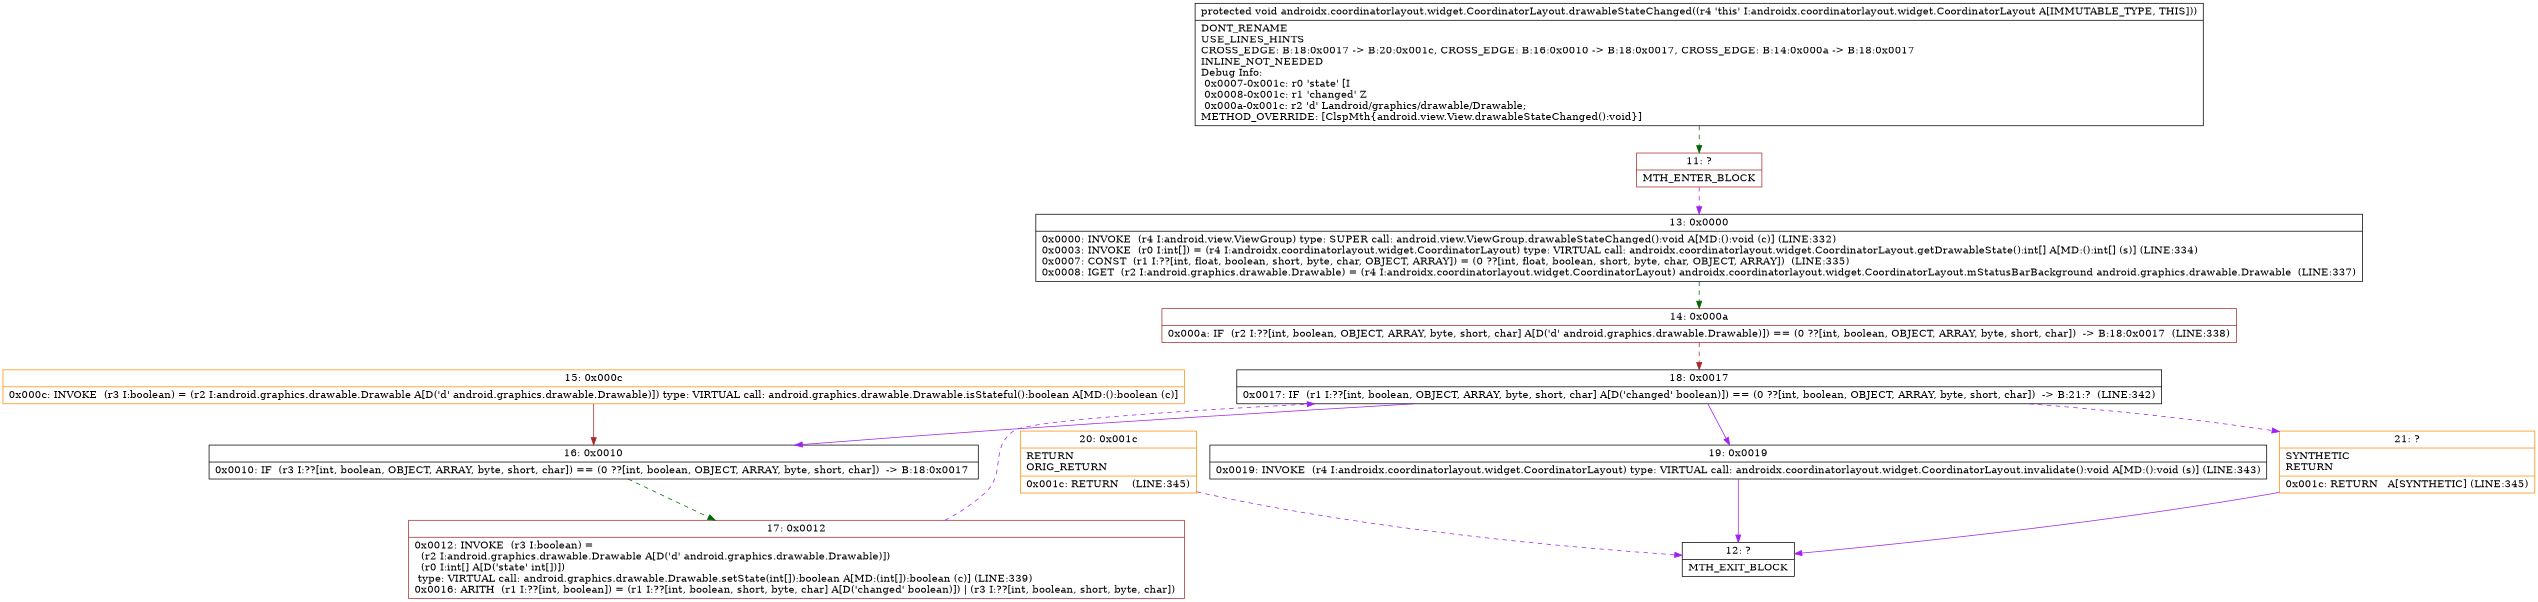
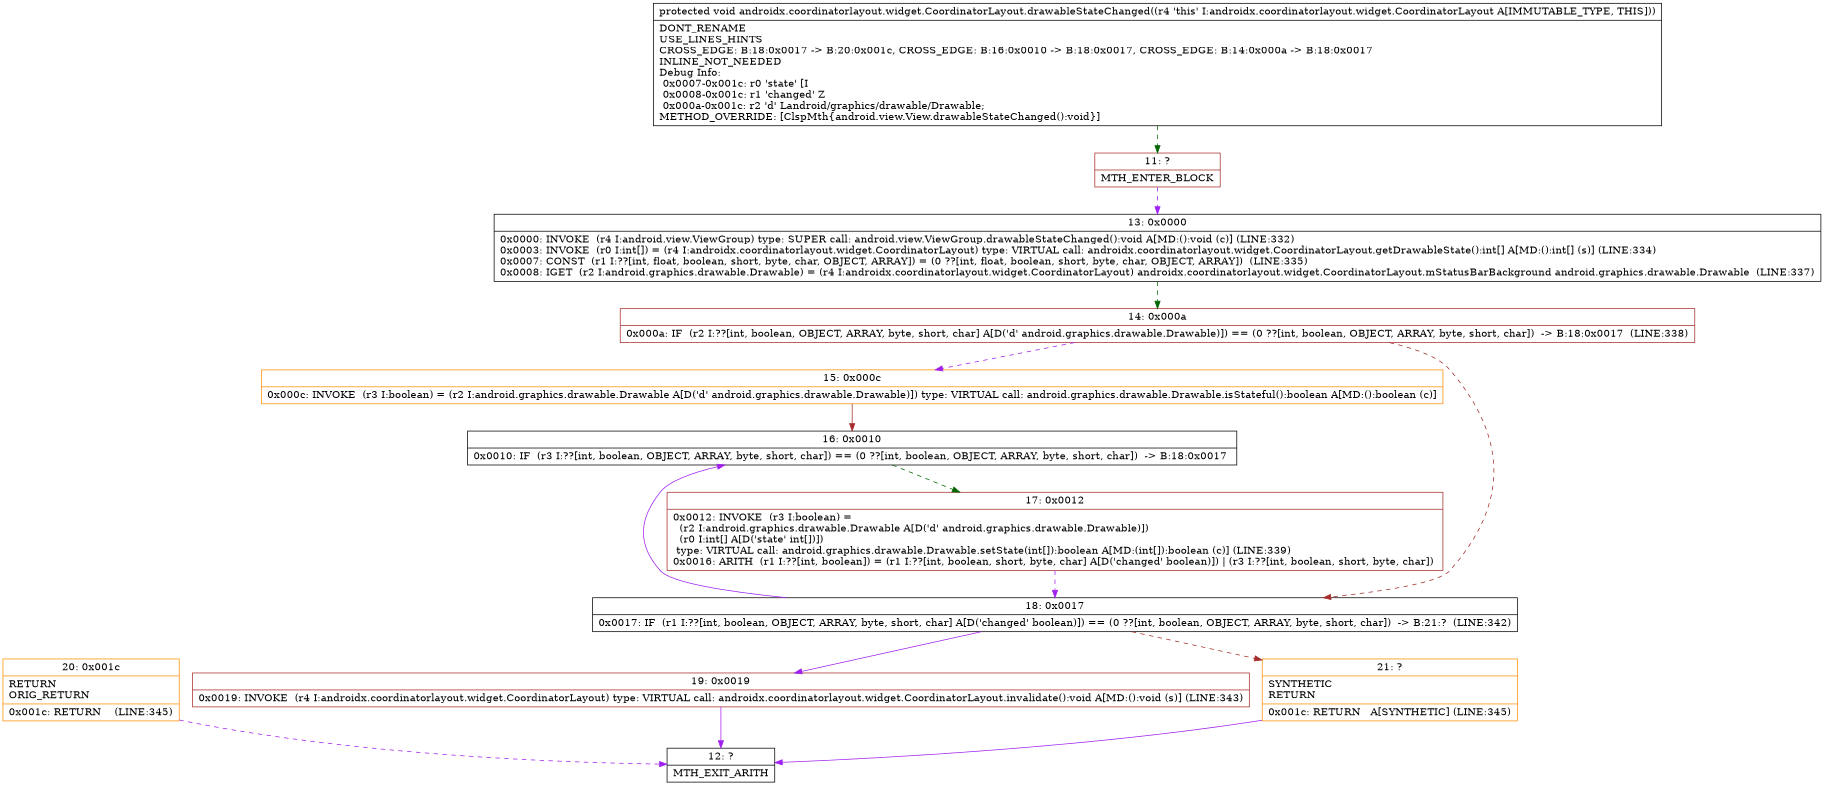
none -> (1009, 355)
(2151, 415) -> (1193, 645)
(1738, 462) -> (721, 690)
(1738, 568) -> (721, 773)
